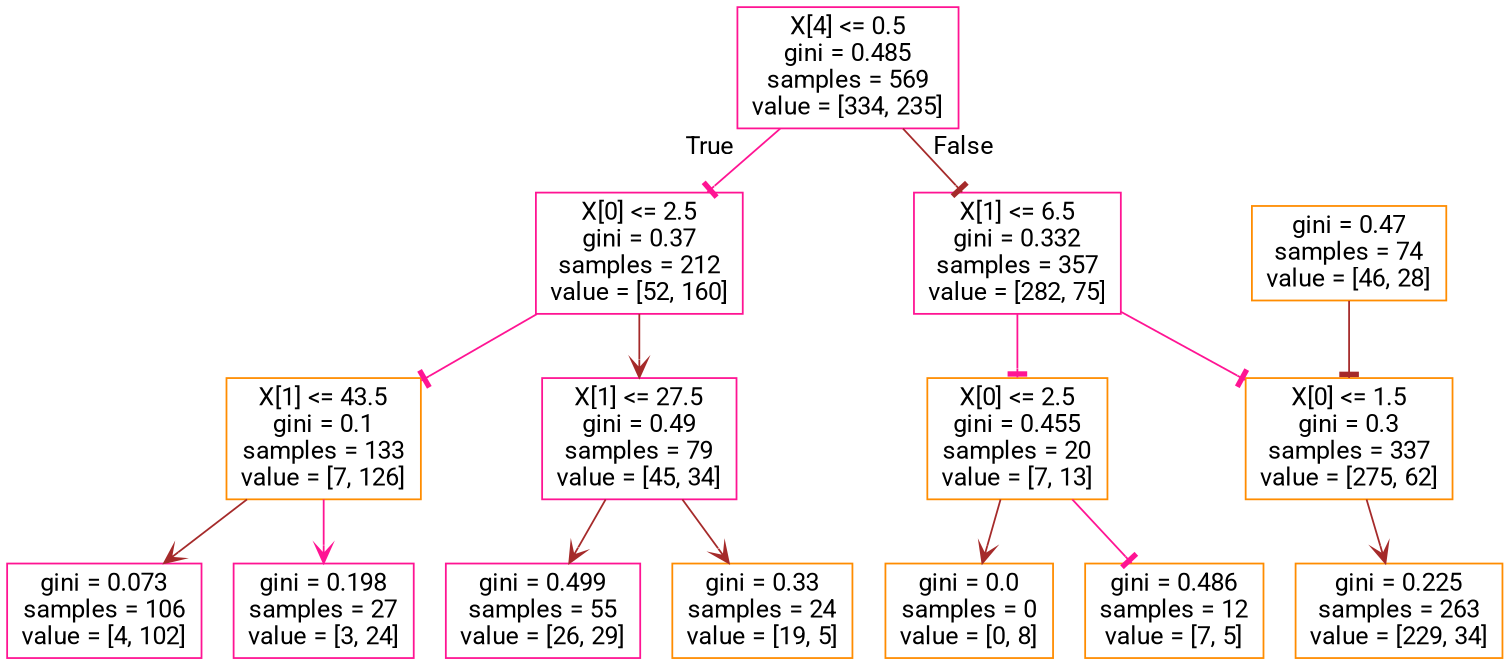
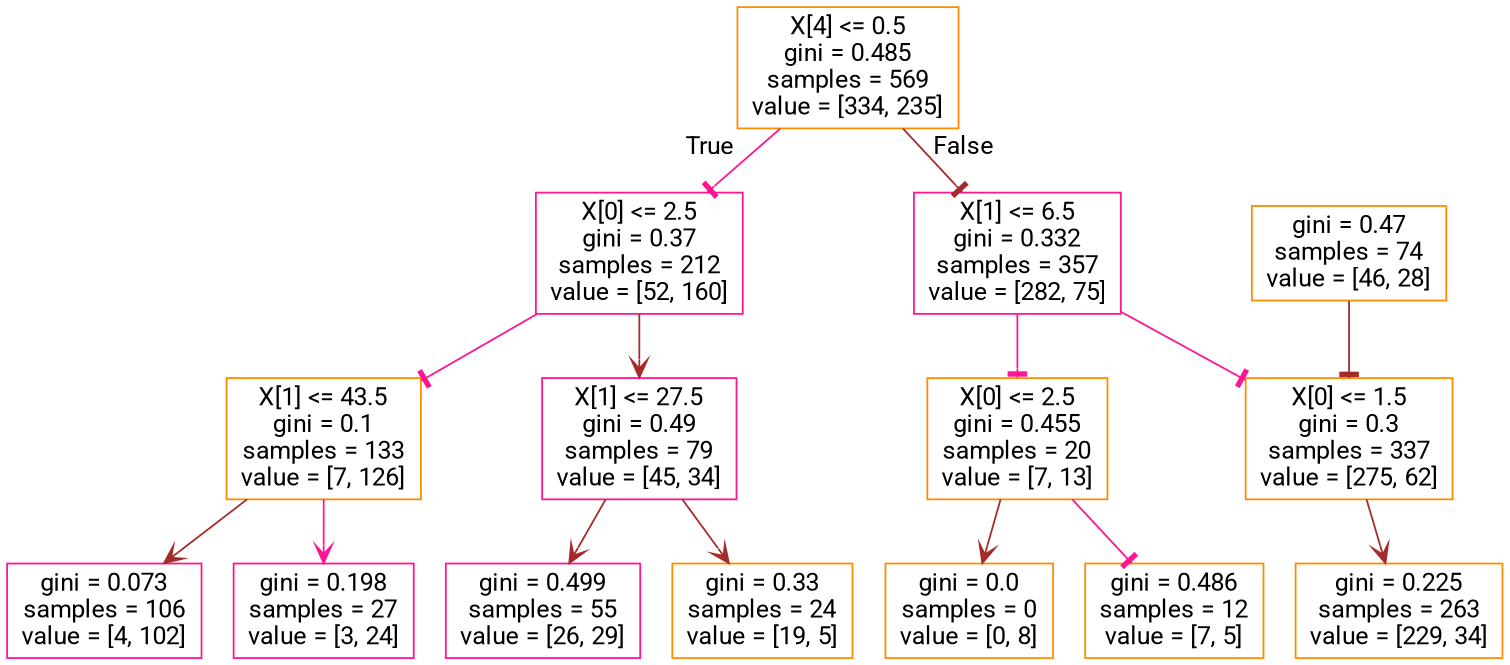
(848, 68) -> (848, 68)
